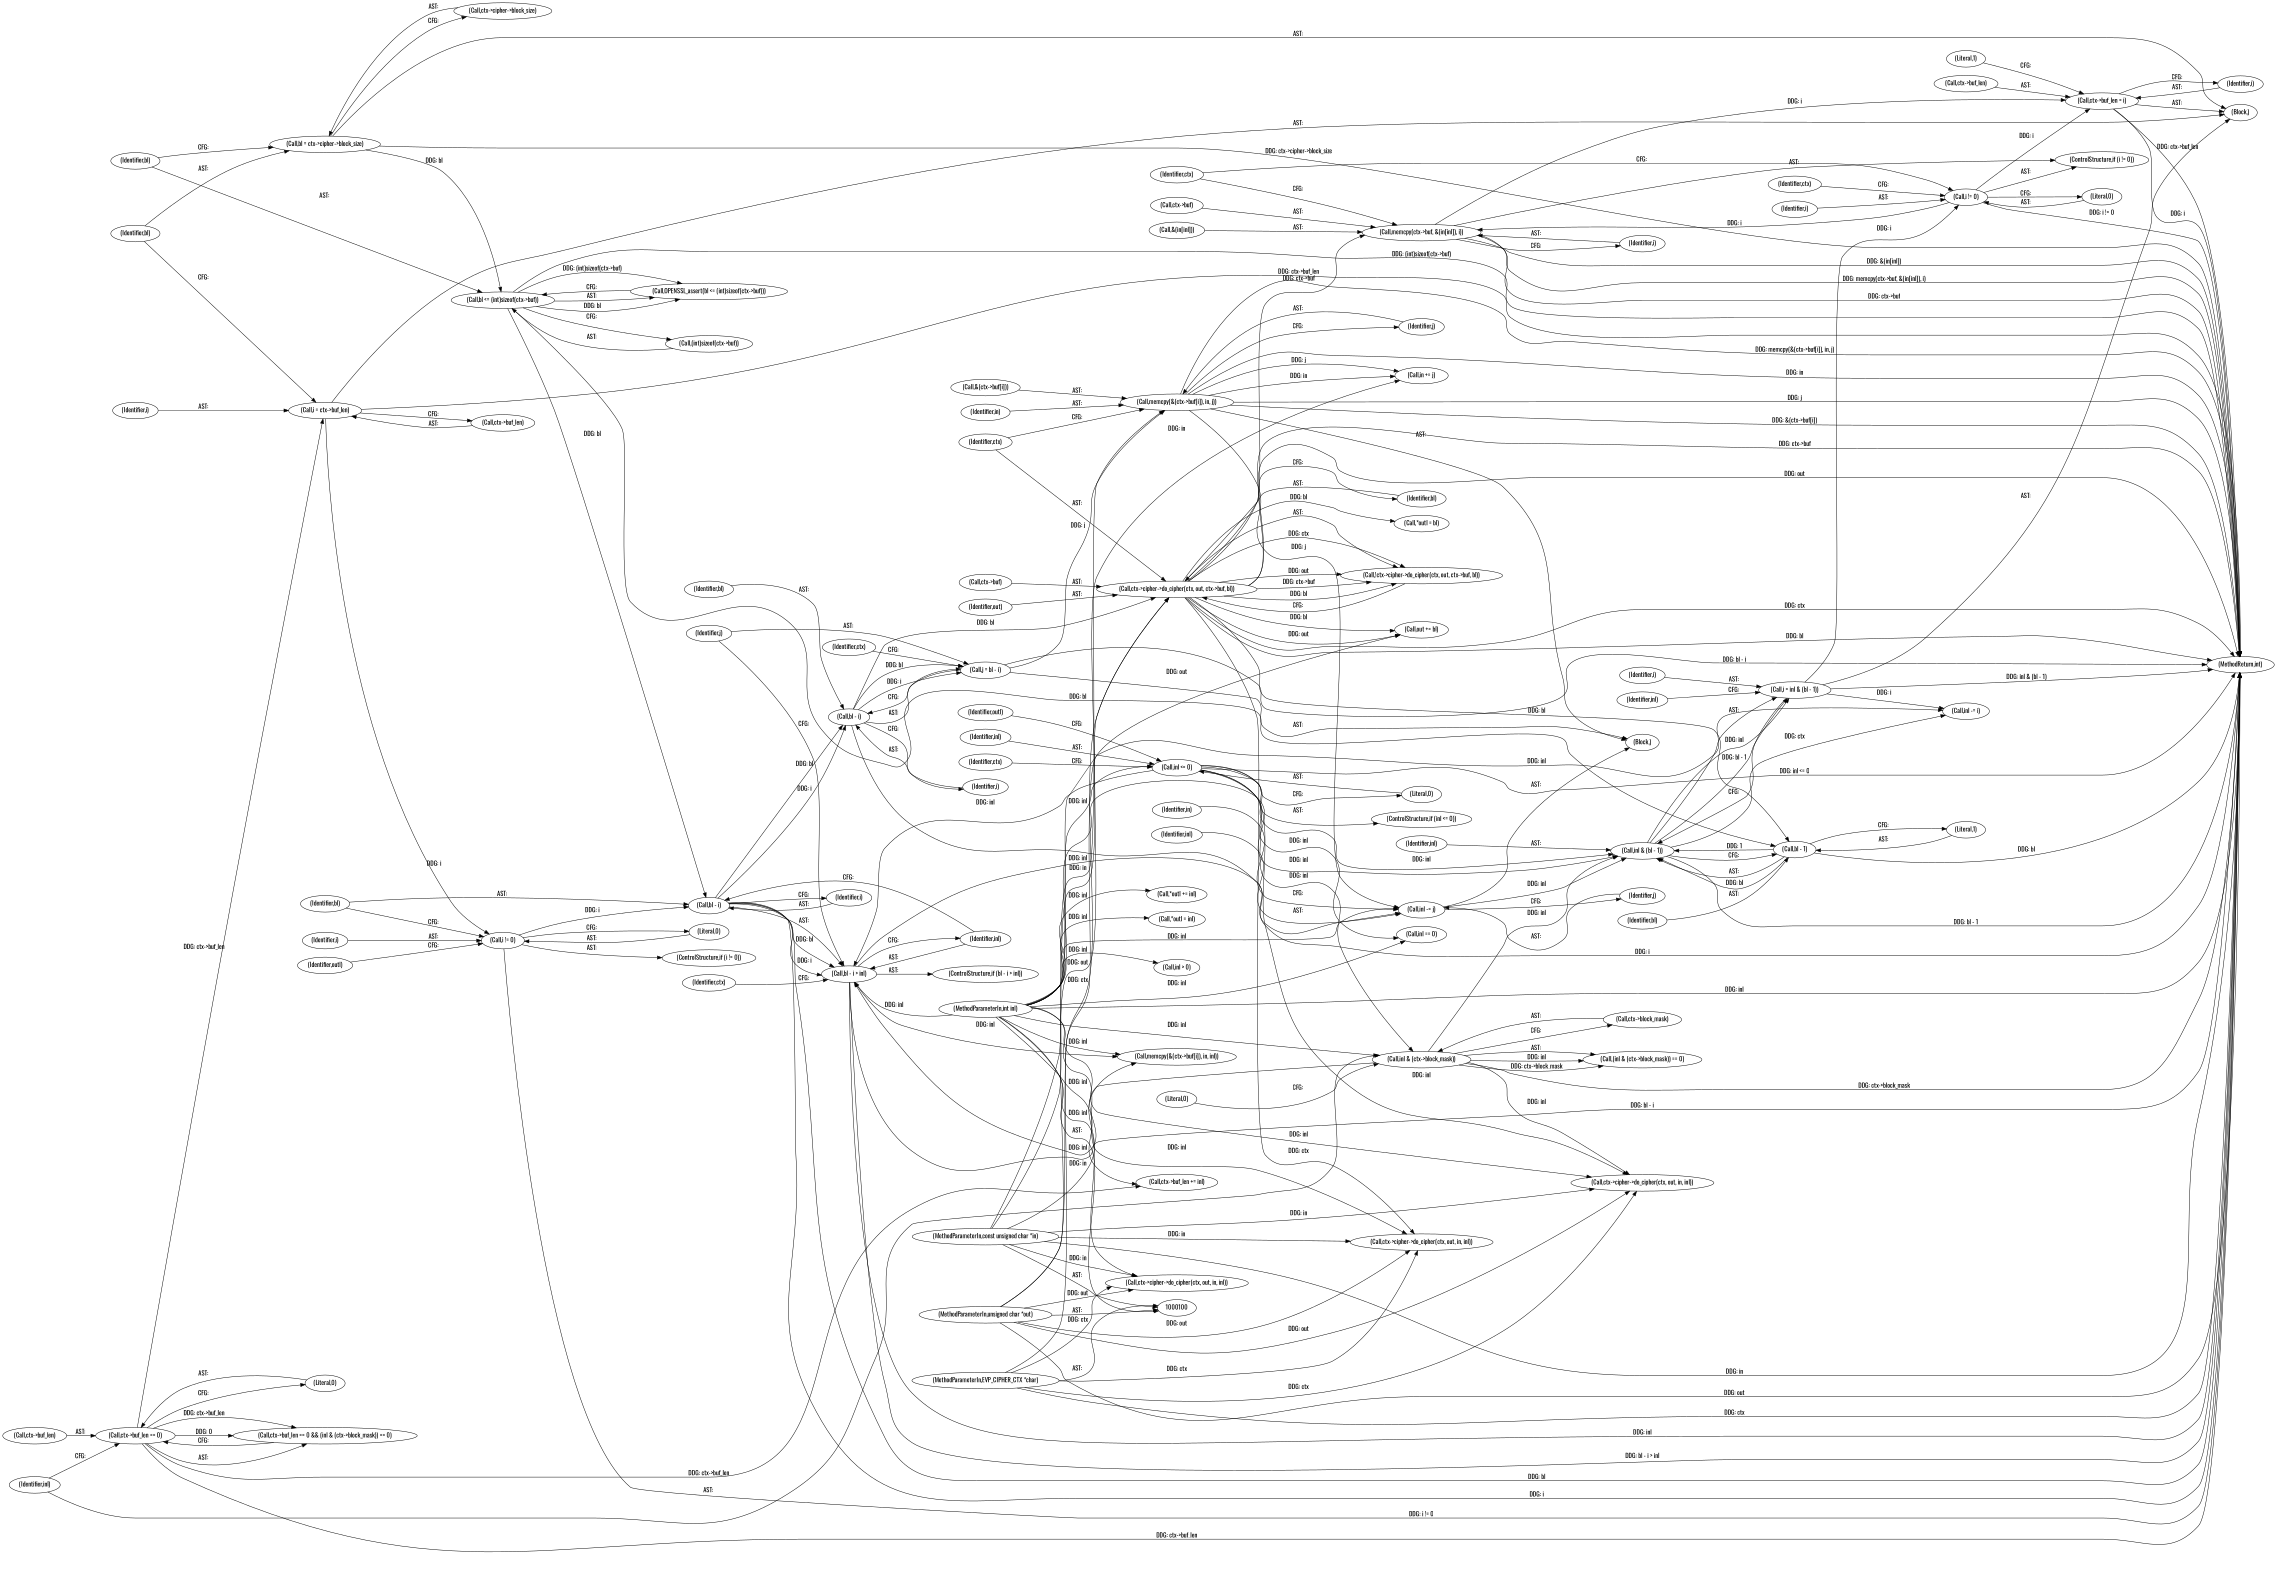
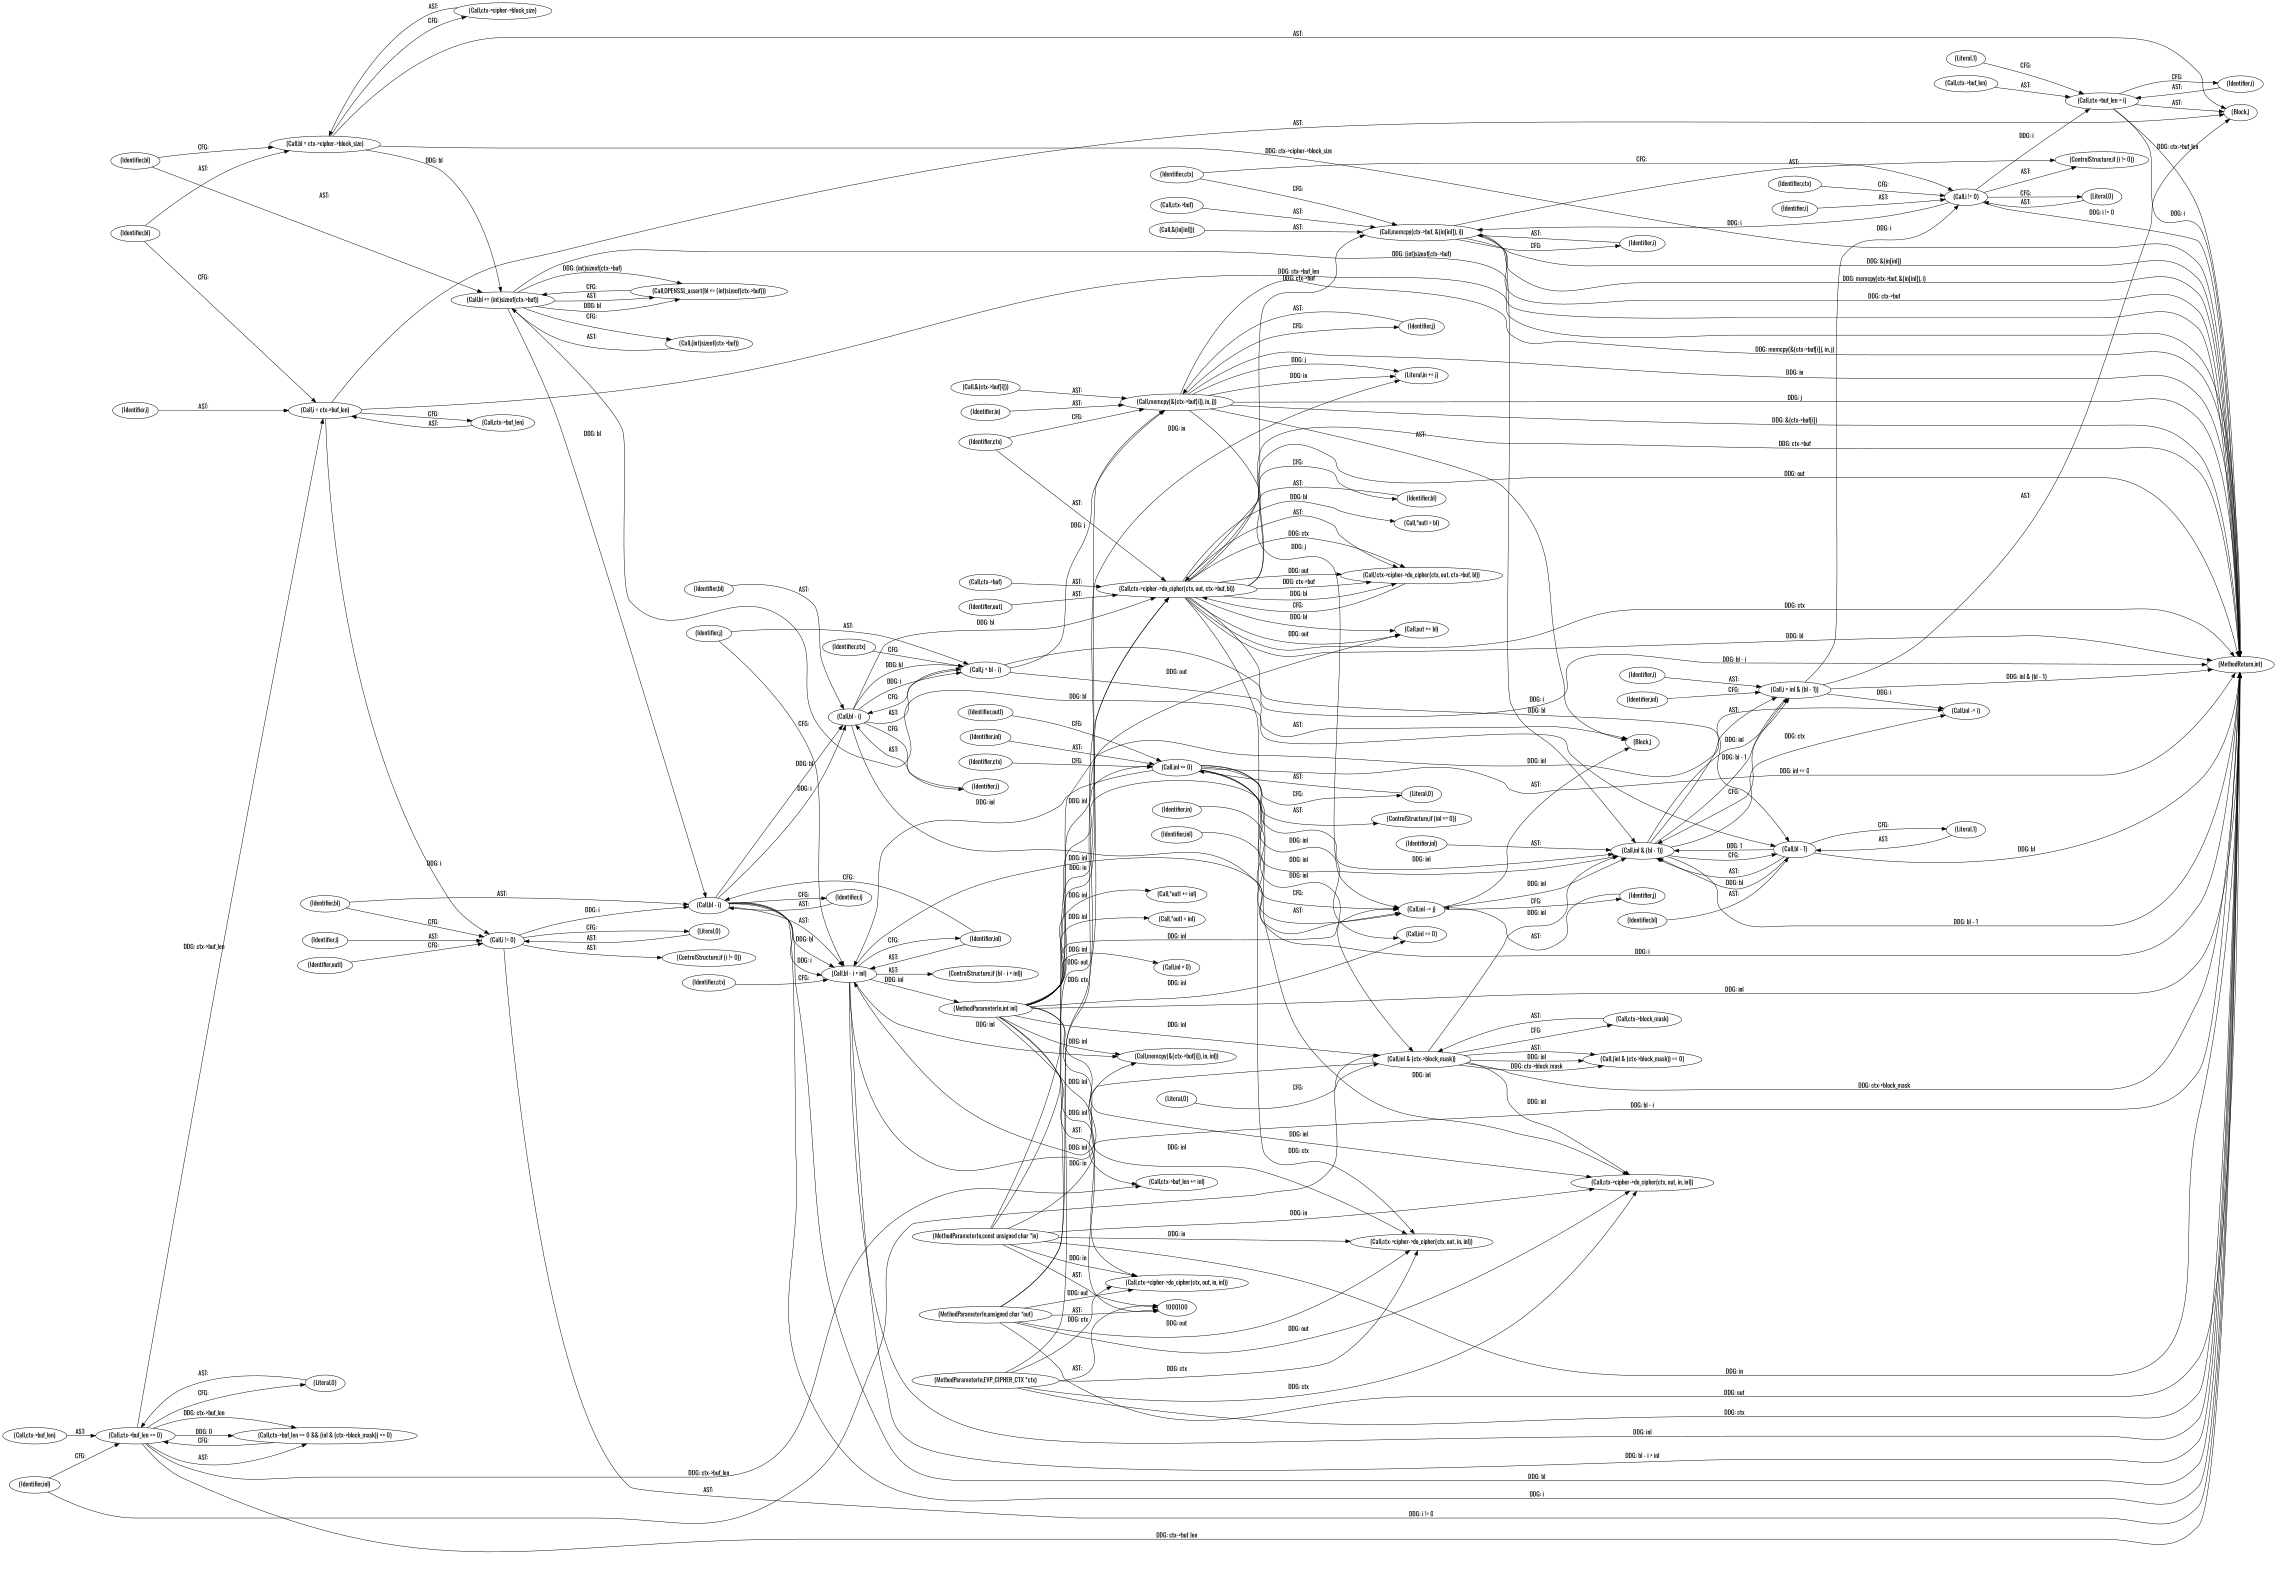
(1737, 114) -> (1508, 554)
(1422, 376) -> (1422, 376)
(901, 1013) -> (912, 990)
(986, 1381) -> (986, 1381)
